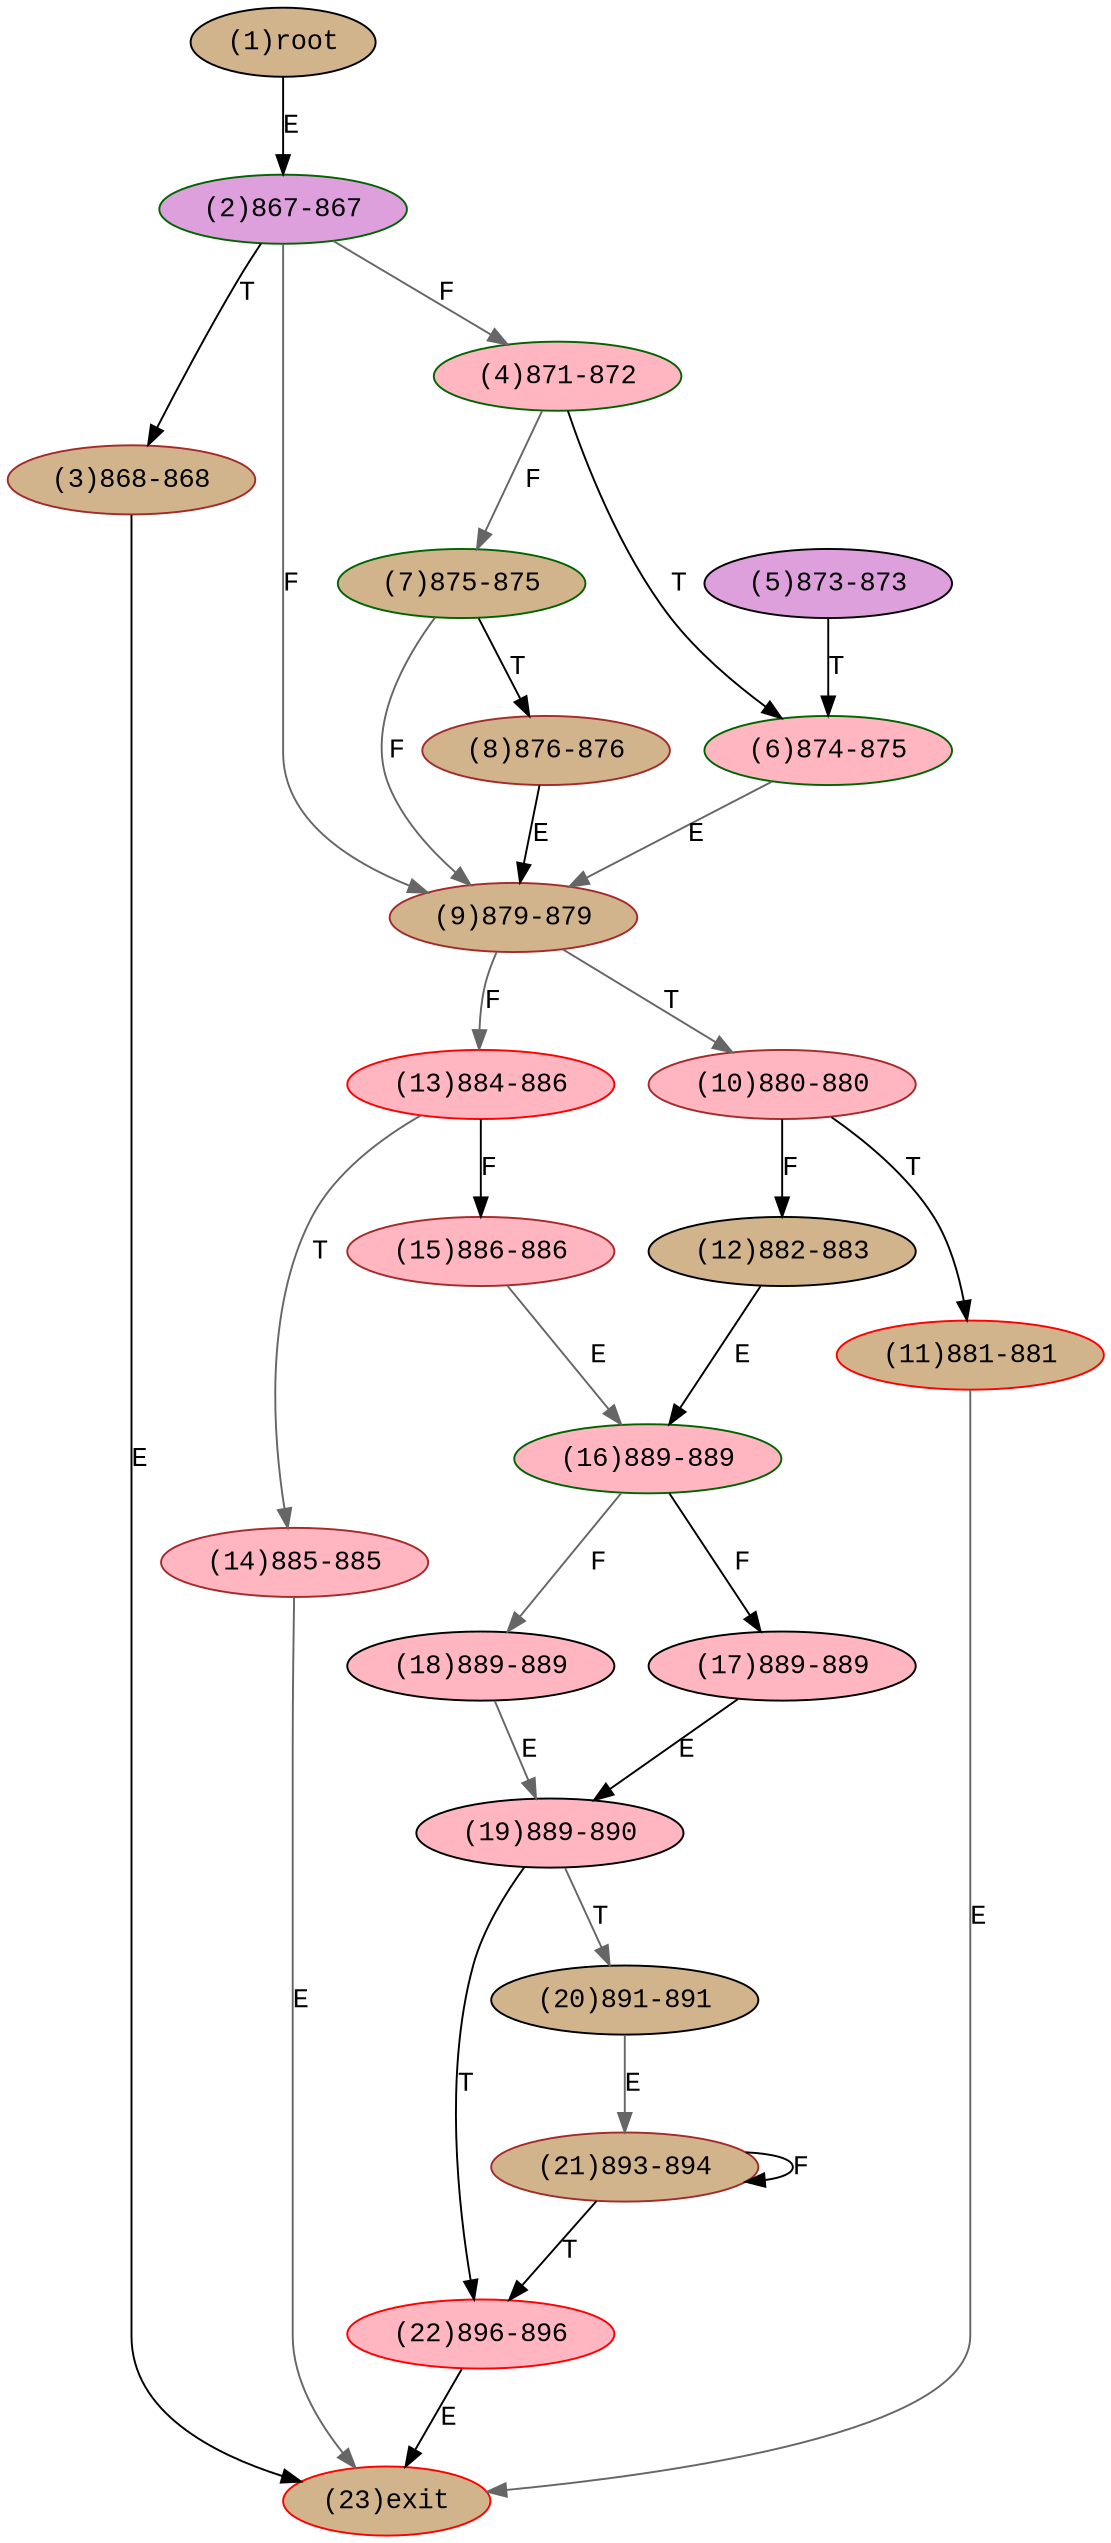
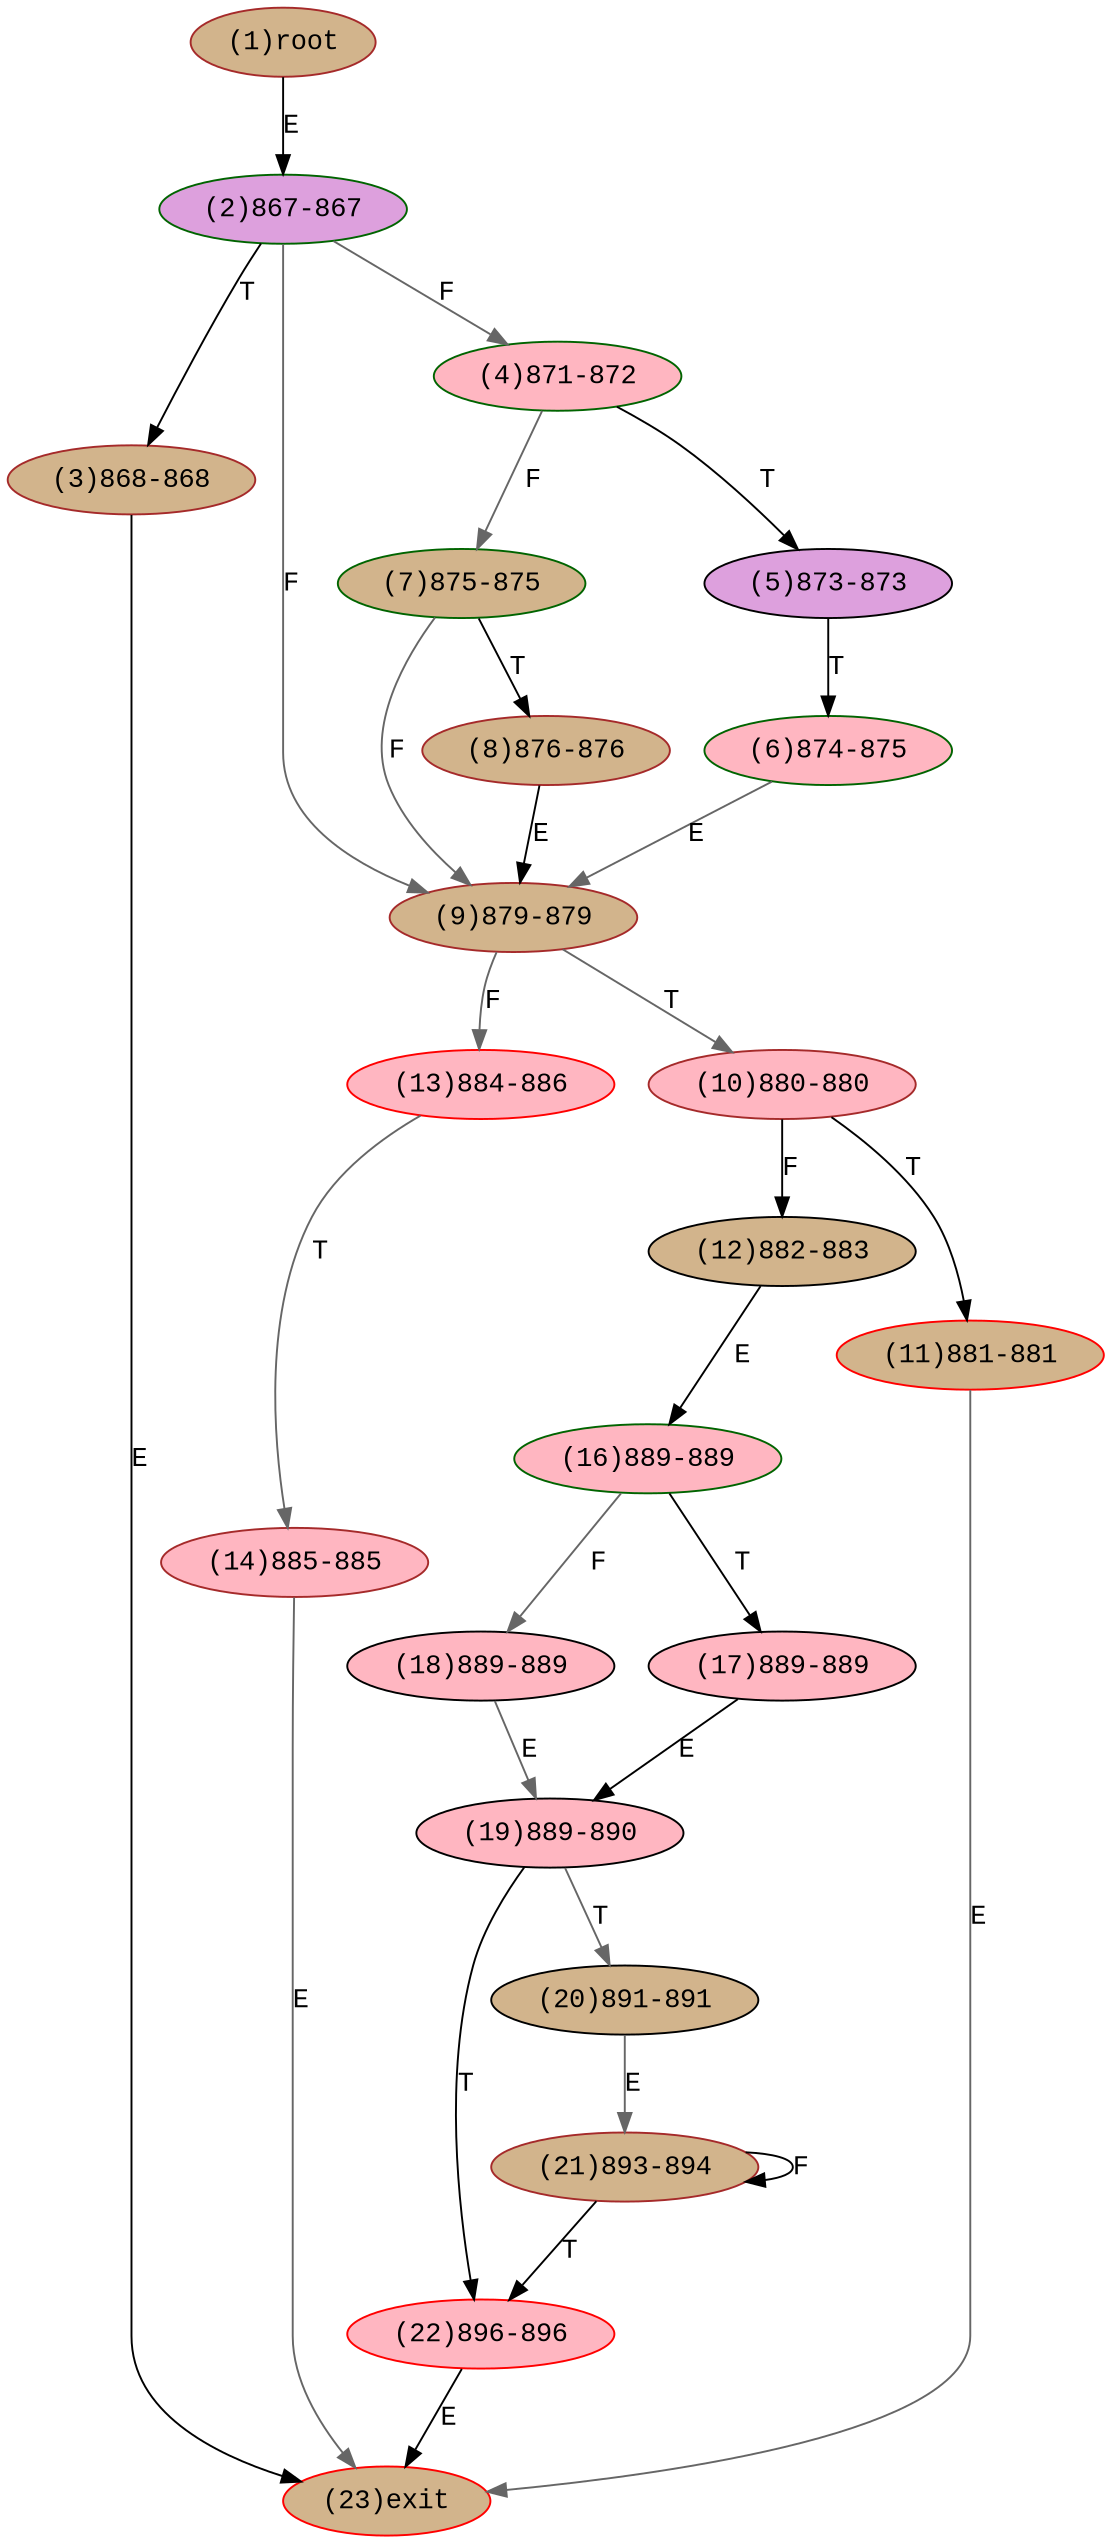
(283, 42) -> (283, 42)
(642, 576) -> (706, 464)
(481, 1251) -> none
(743, 1562) -> (743, 1562)
